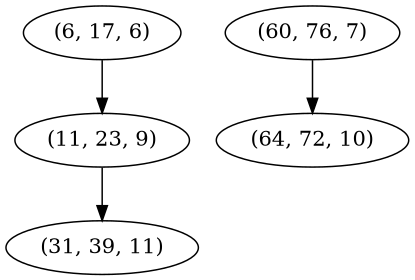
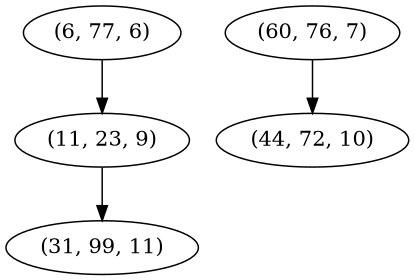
(102, 33) -> (102, 33)
(313, 140) -> (313, 140)
(102, 248) -> (102, 248)
